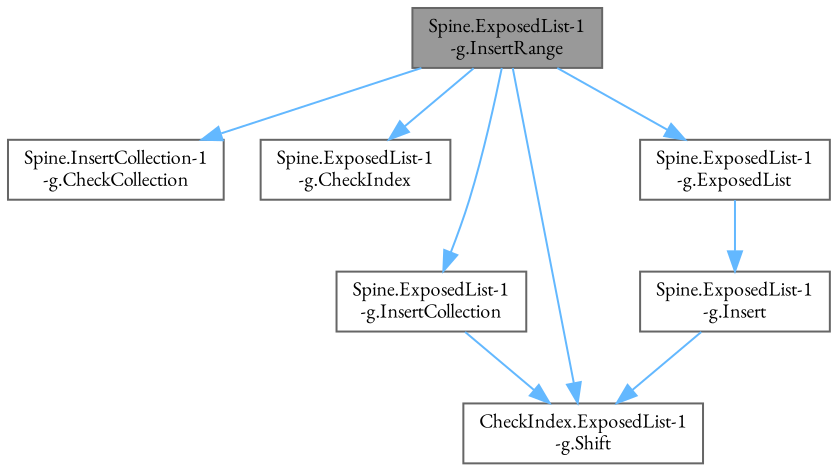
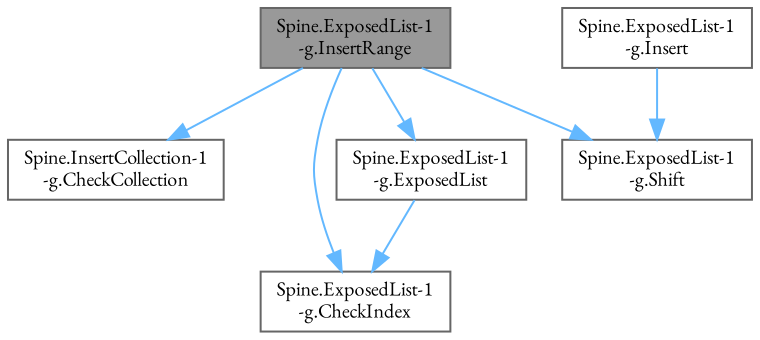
(735, 225) -> (399, 227)
(431, 302) -> none
(583, 433) -> (657, 170)
